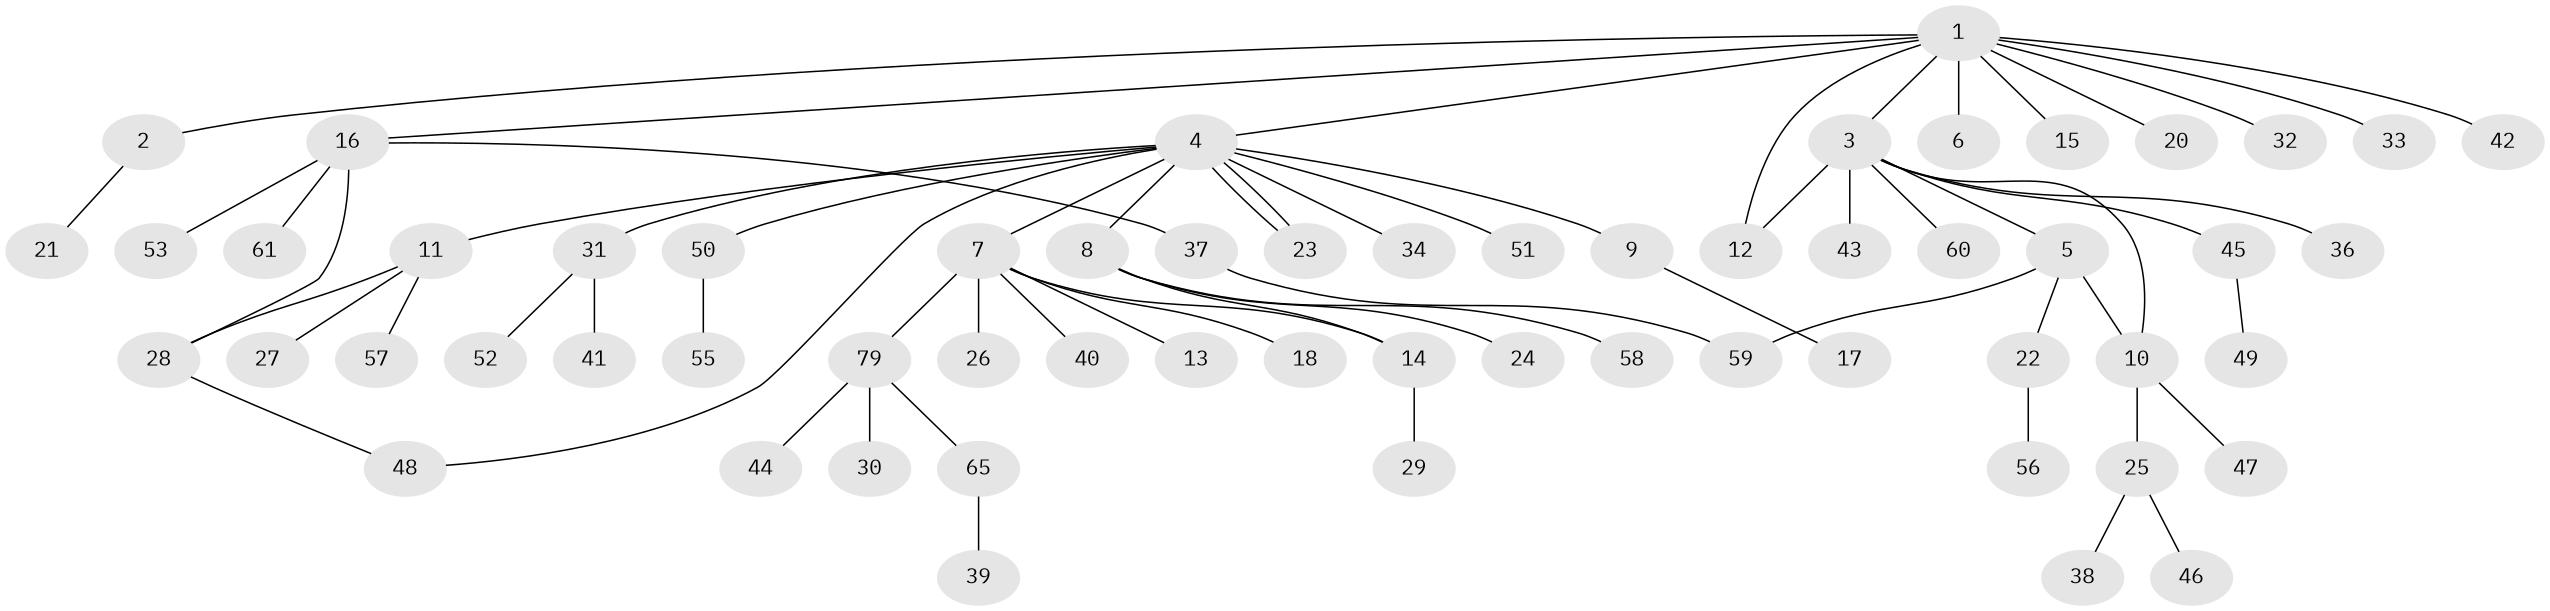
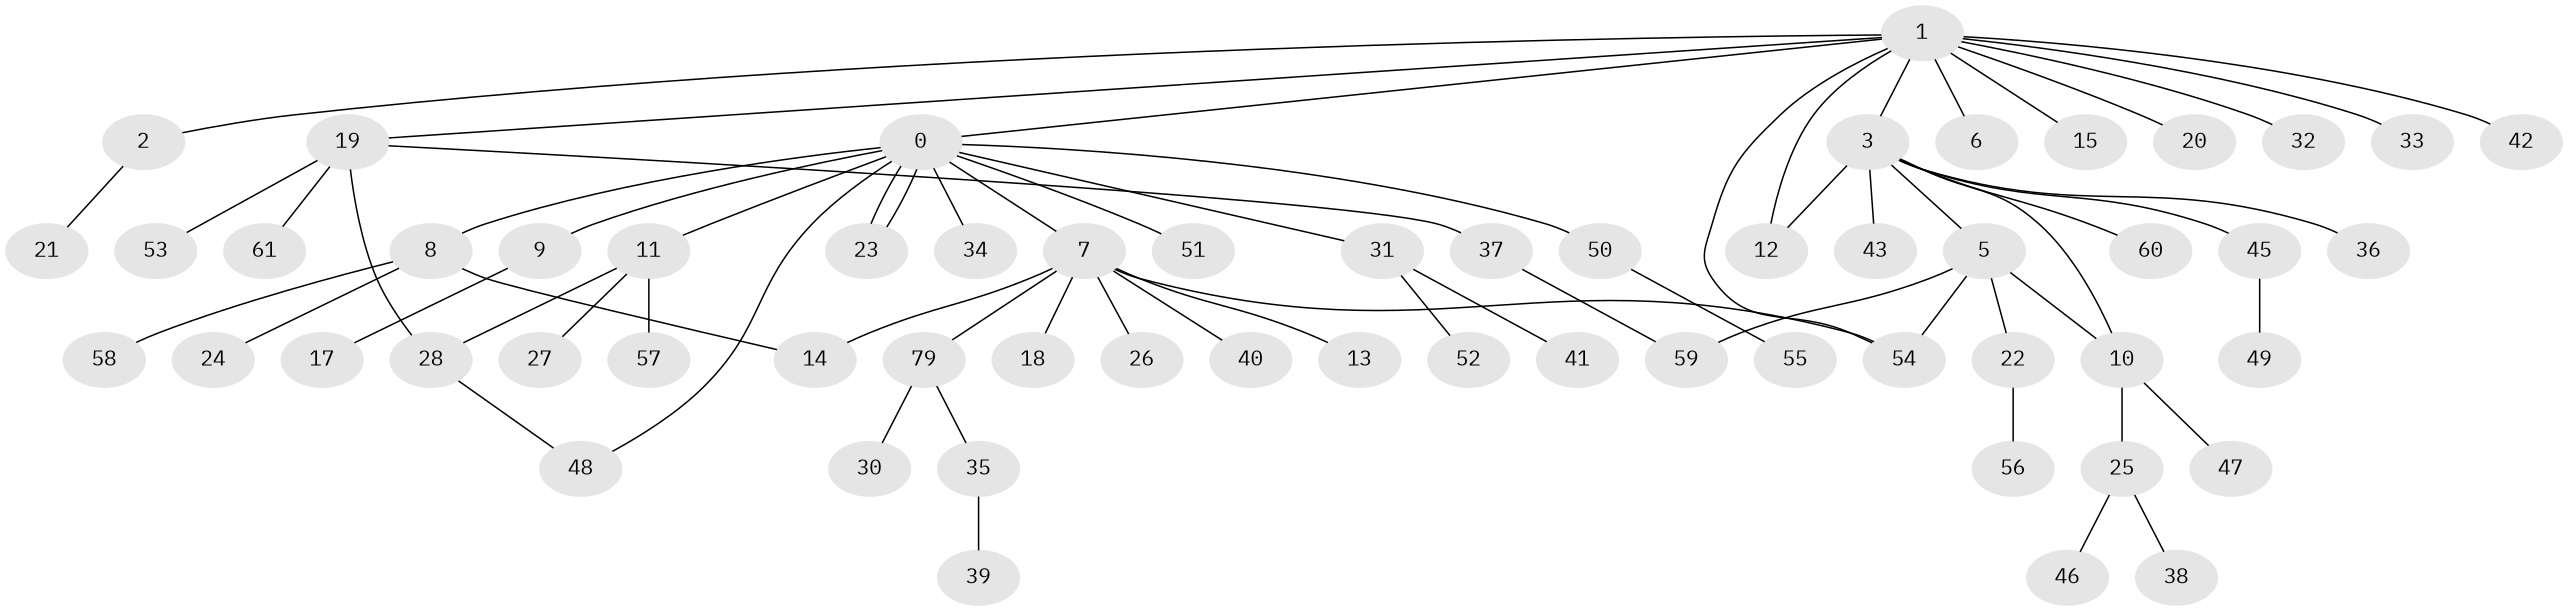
(348, 142) -> (348, 142)
(1196, 142) -> (921, 142)
none -> (1904, 360)
(761, 469) -> none
(979, 469) -> (979, 469)
(1414, 469) -> none
